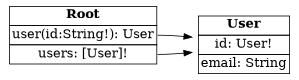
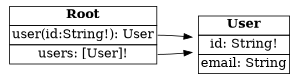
(244, 44) -> (244, 44)
